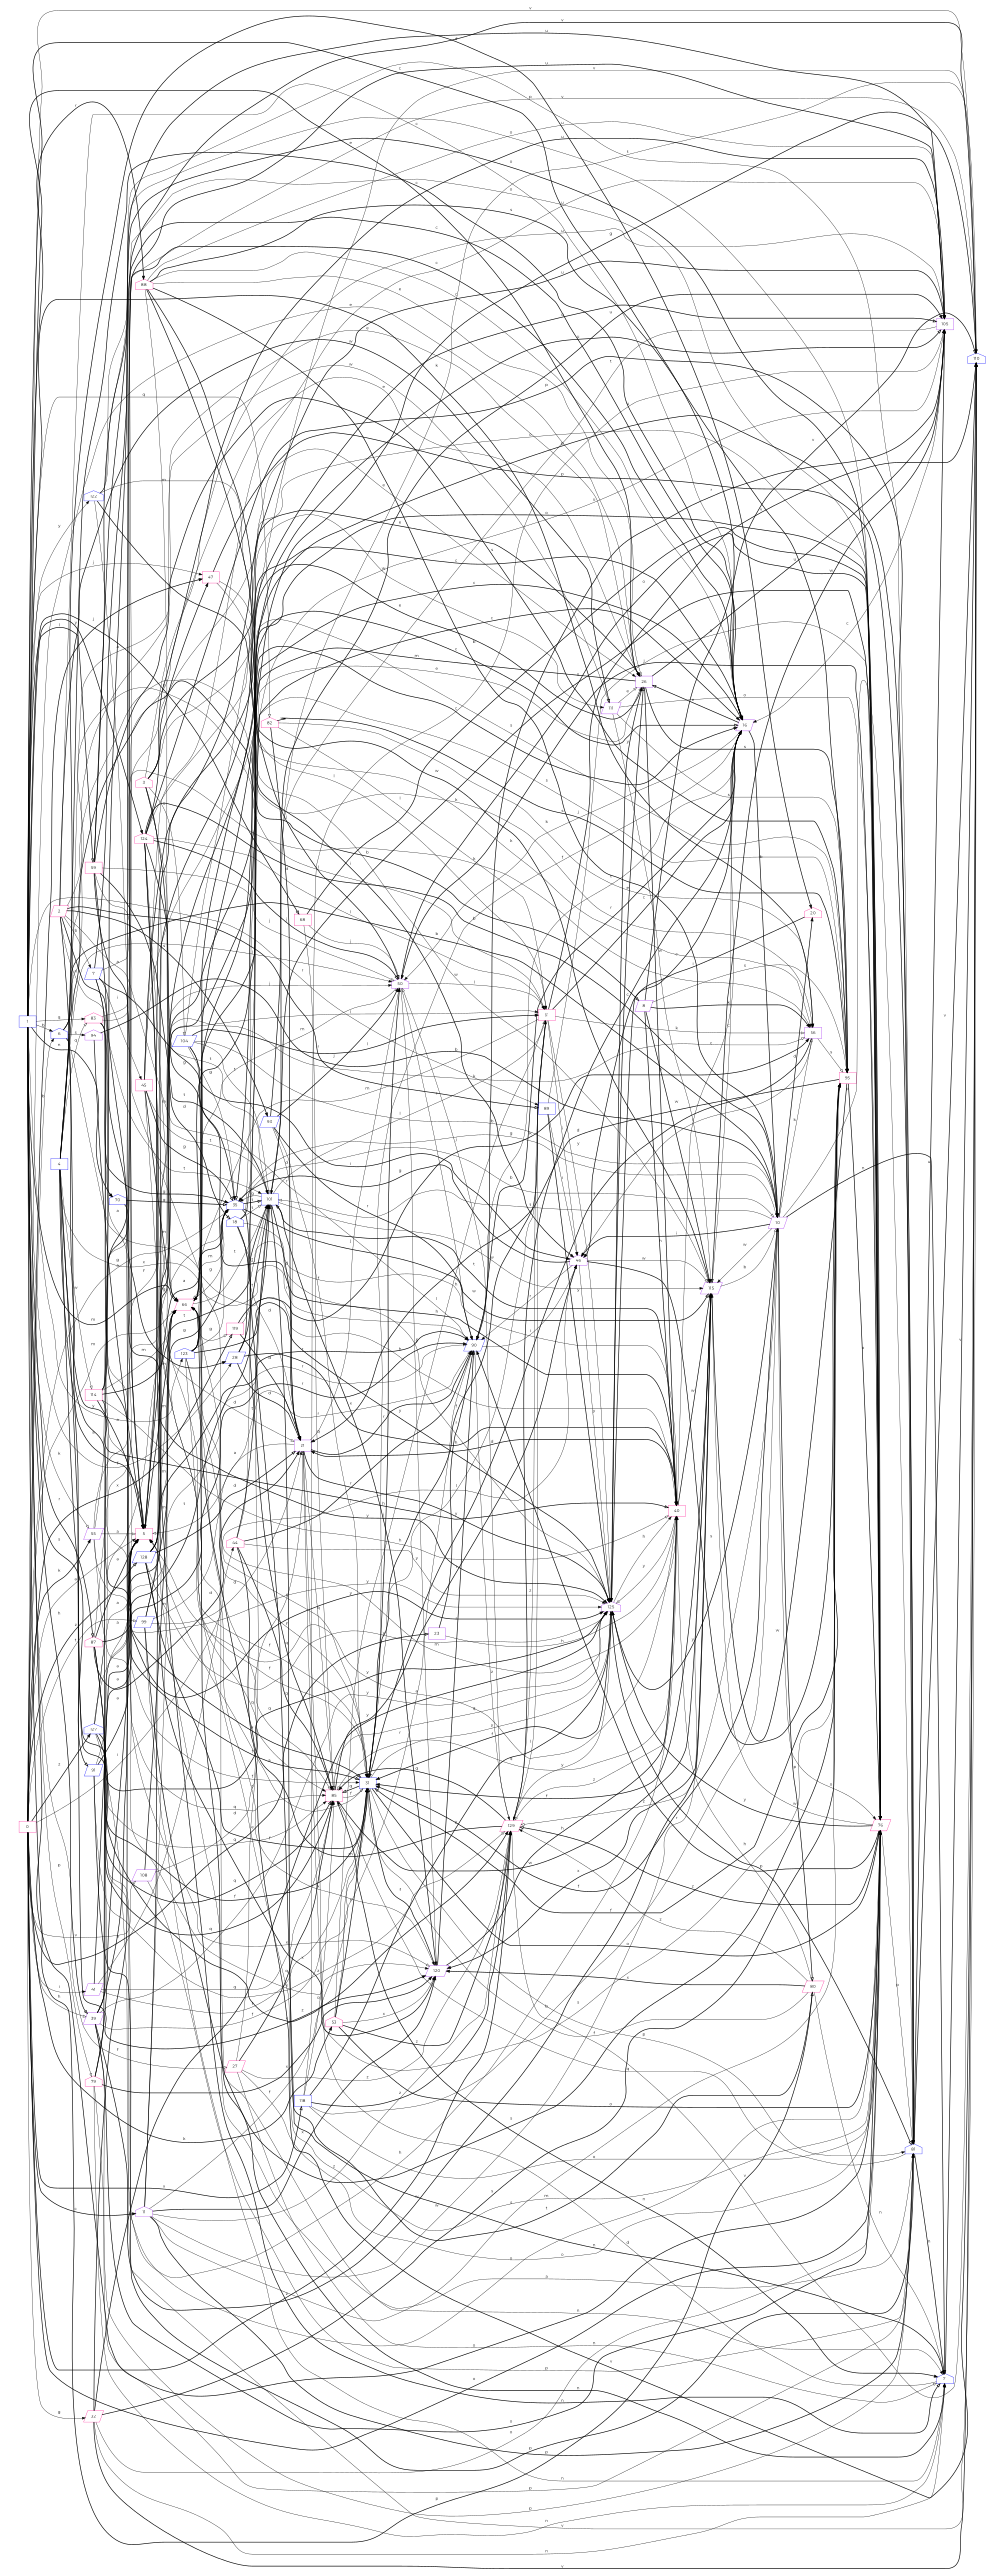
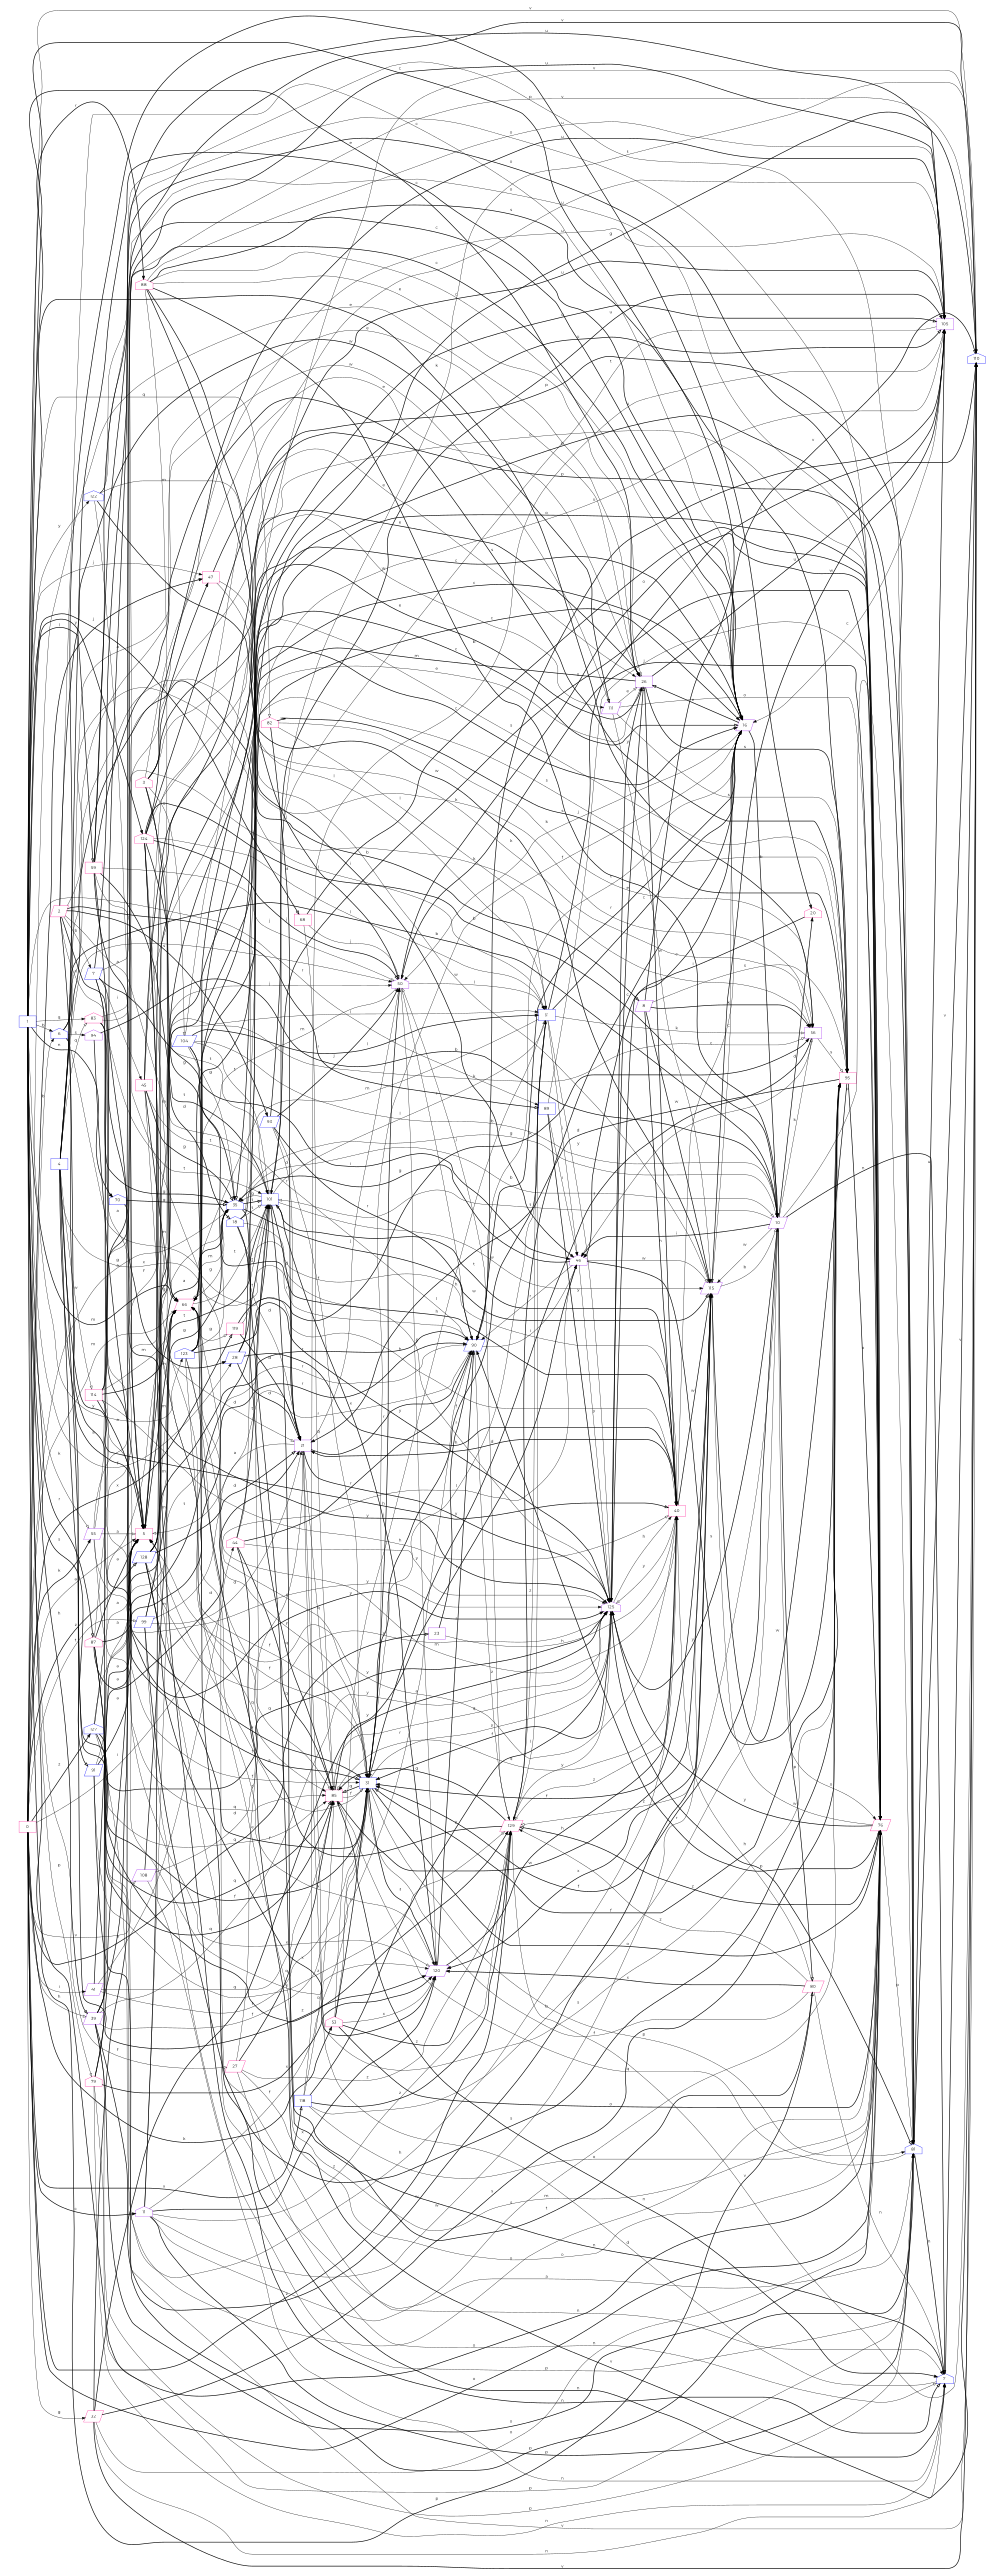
(547, 1015) -> (547, 1015)
